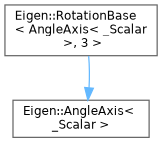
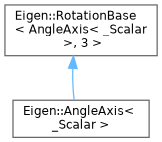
(89, 72) -> (73, 84)
